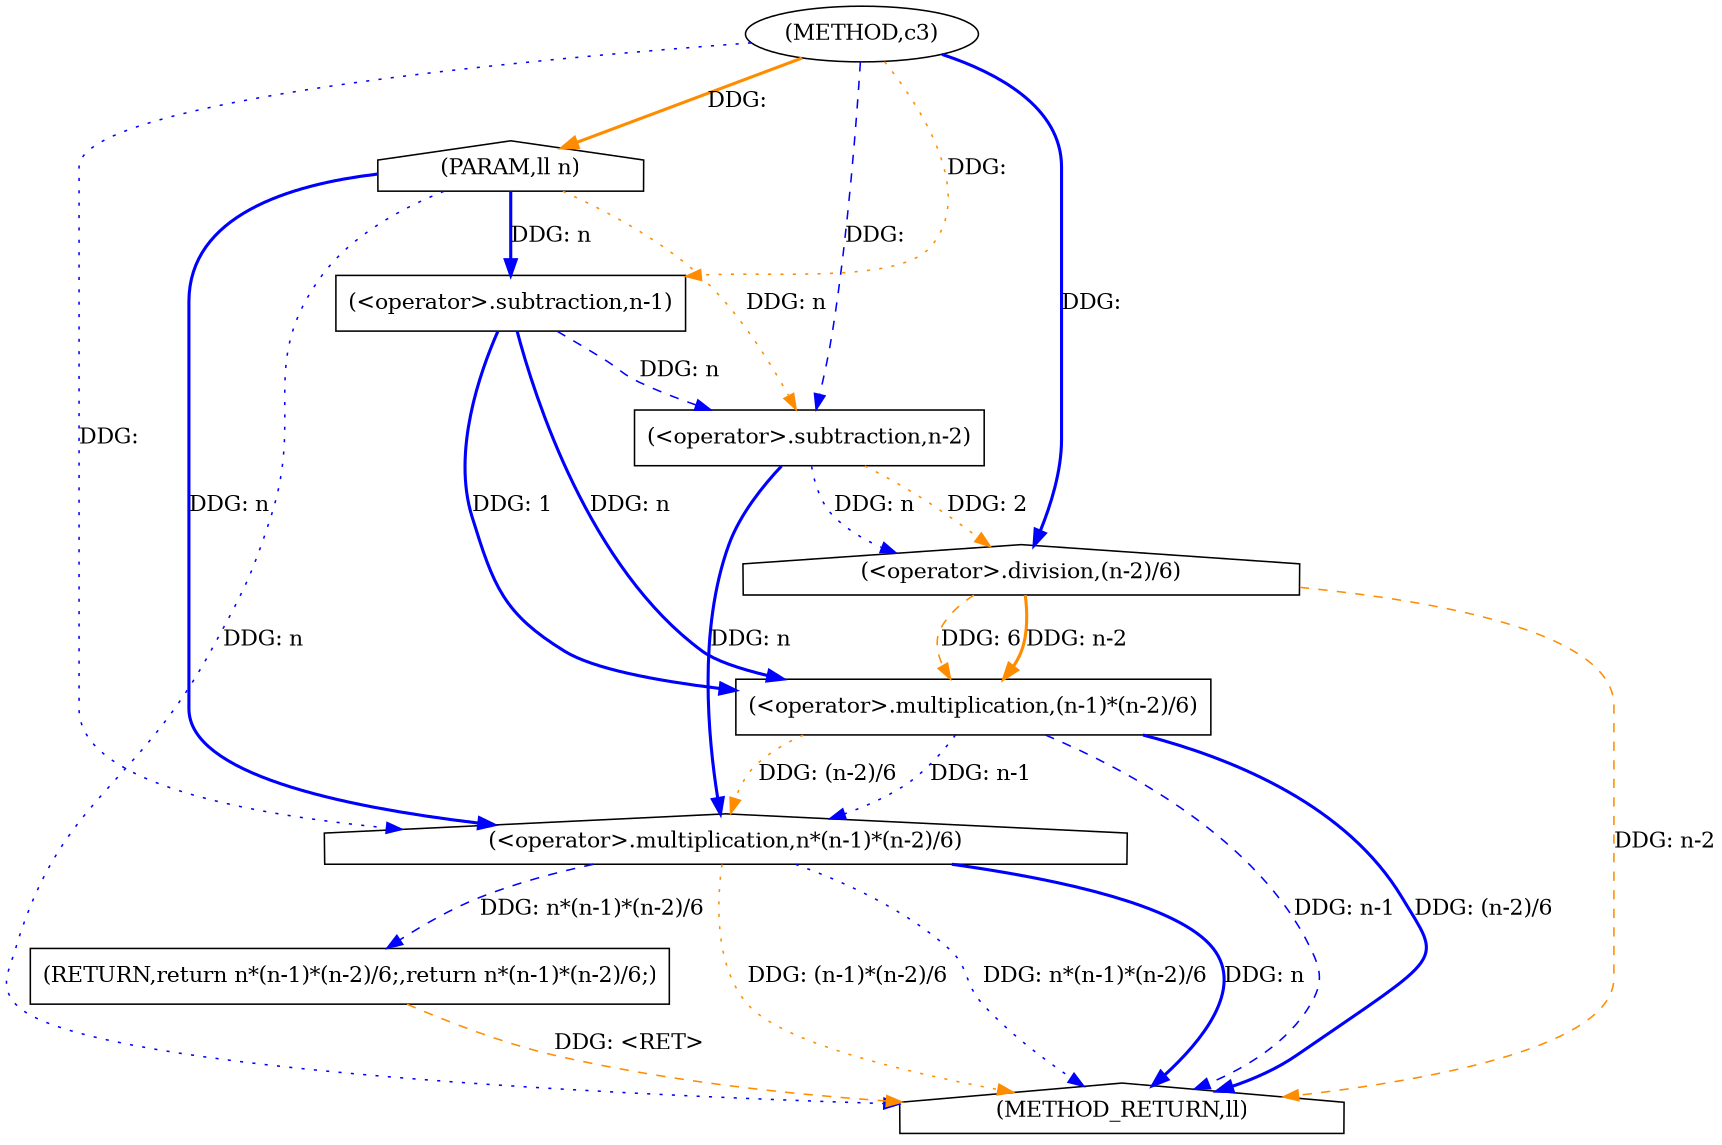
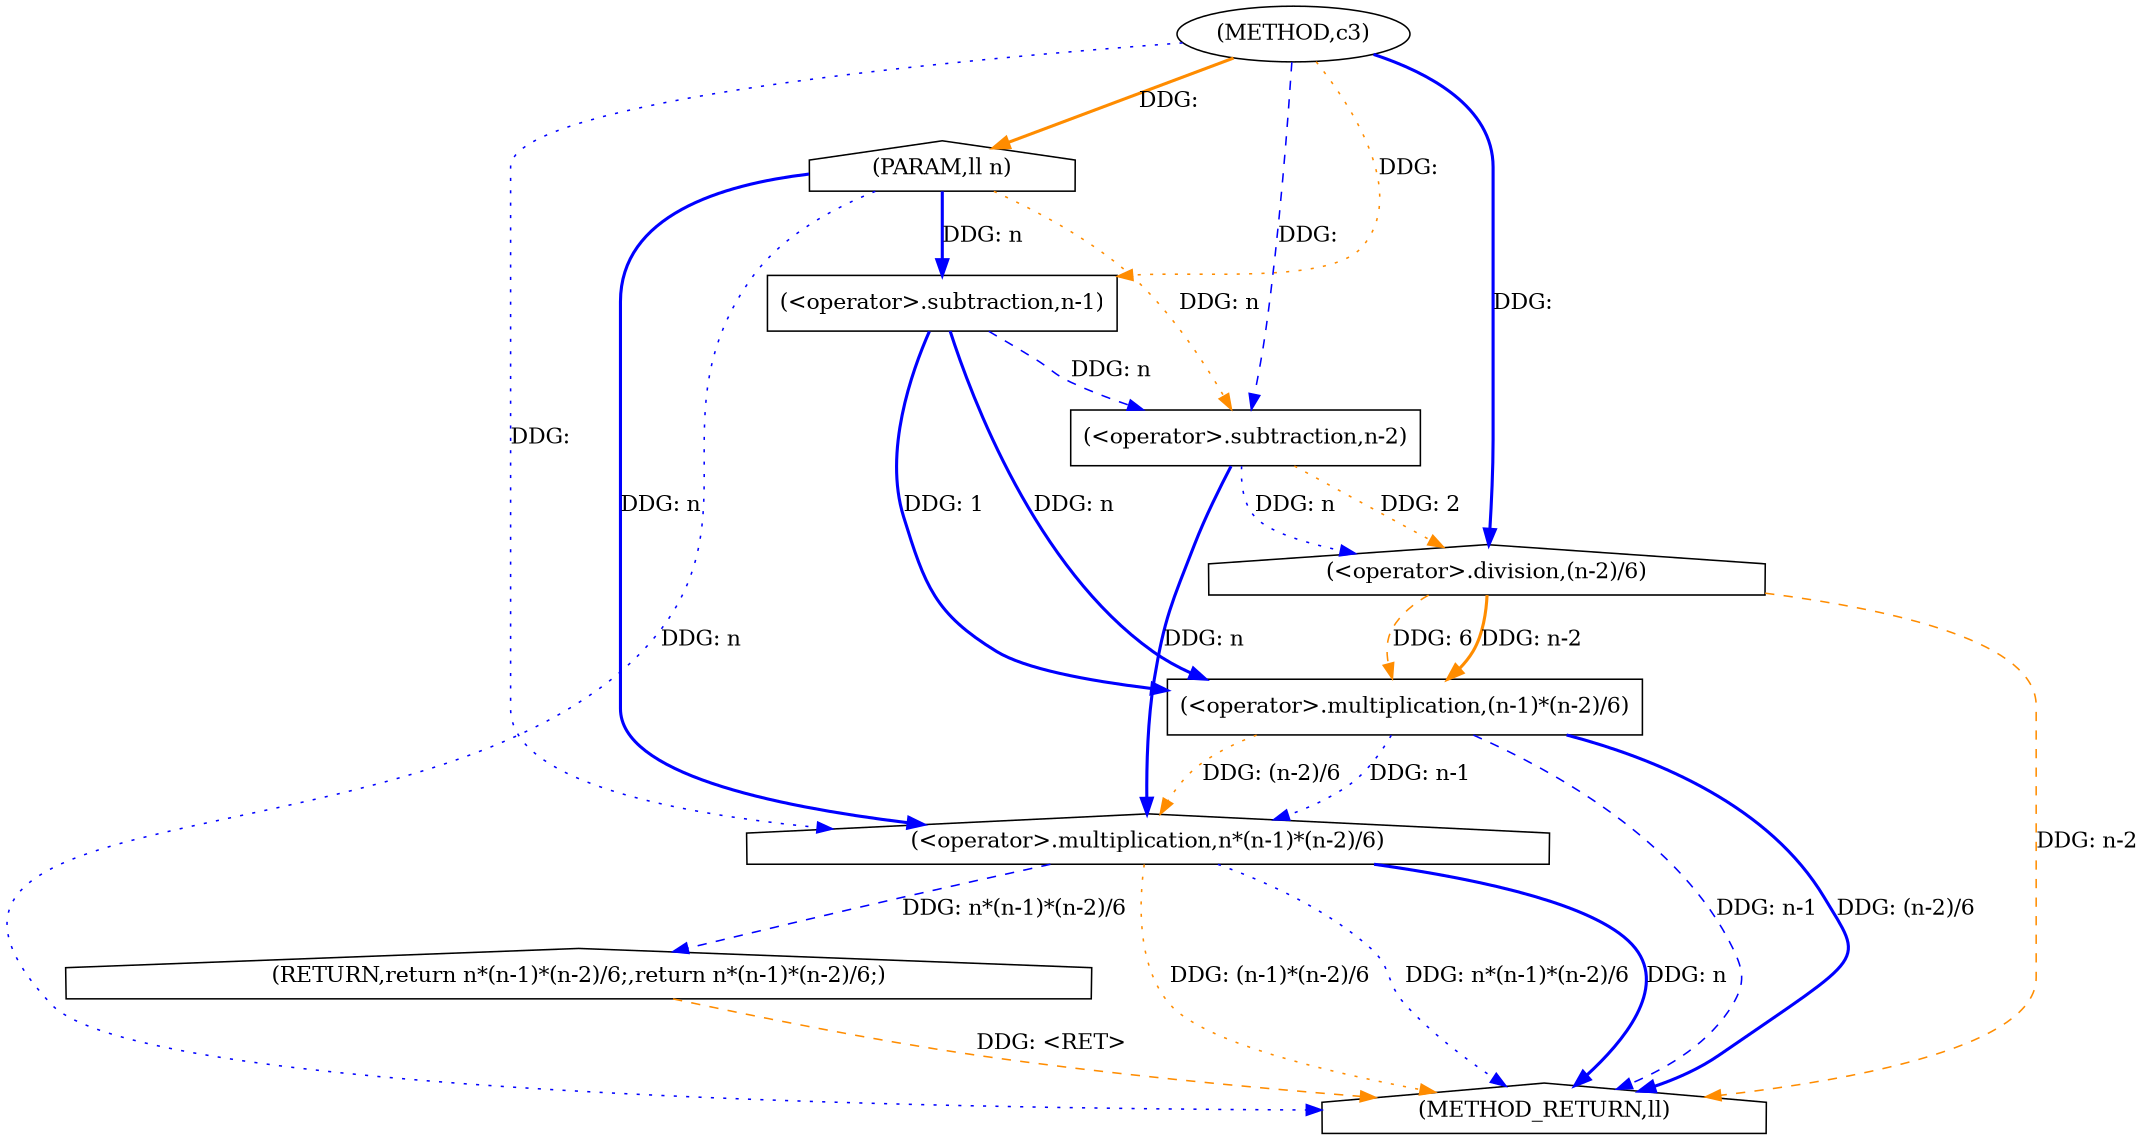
(350, 976) -> (579, 976)
